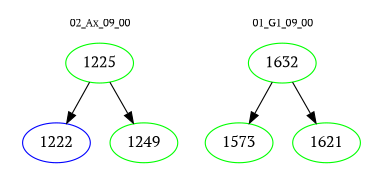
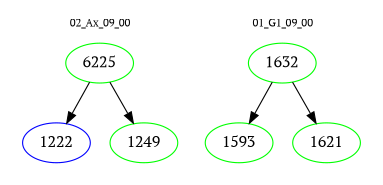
(100, 63) -> (100, 63)
(239, 143) -> (239, 143)
